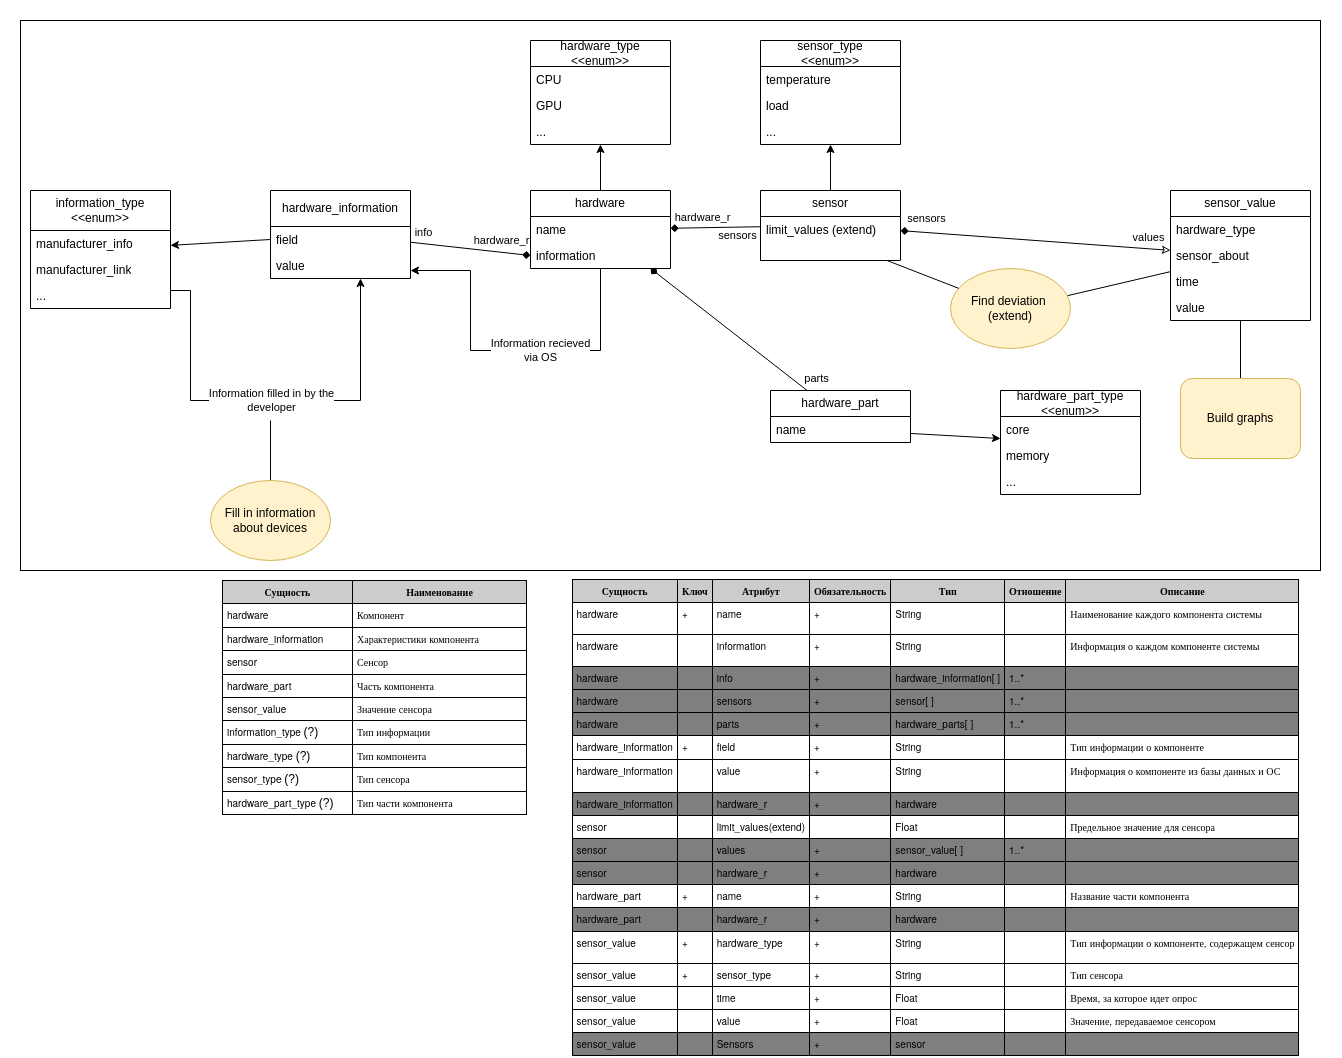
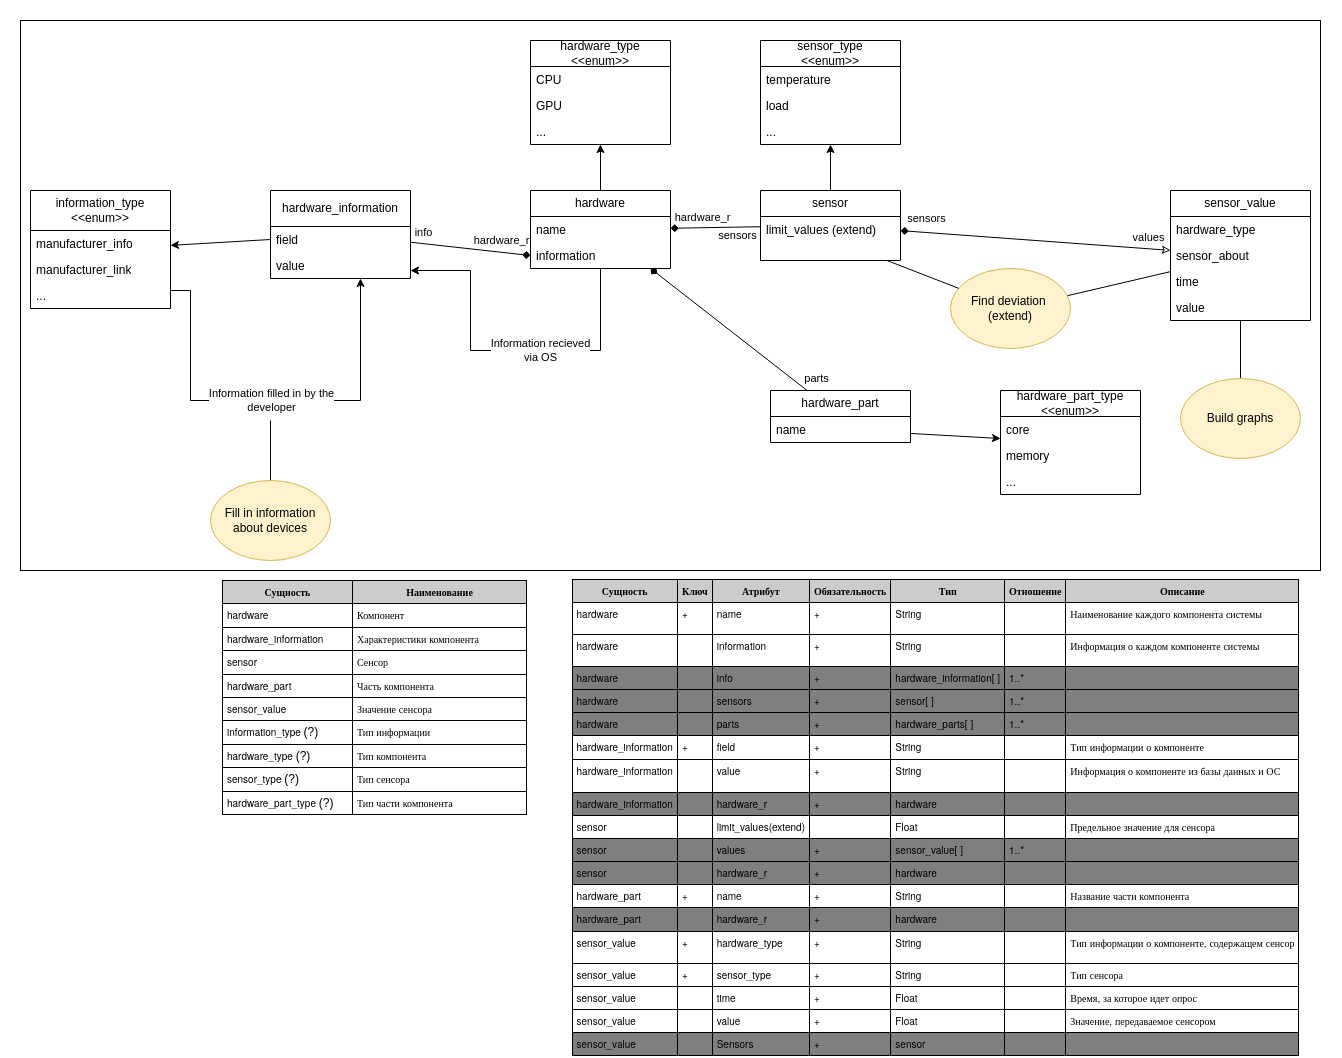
(1241, 419) -> (1241, 419)
